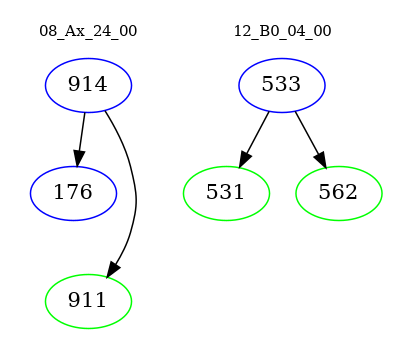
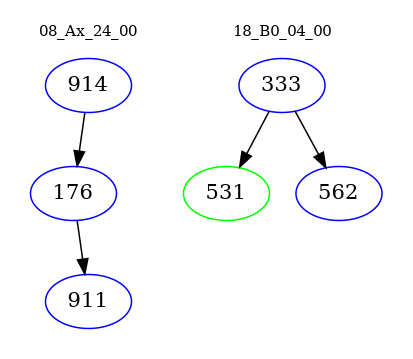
(283, 32) -> (283, 32)
(282, 86) -> (282, 86)
(135, 187) -> (80, 240)
(339, 194) -> (339, 194)
(88, 302) -> (88, 302)
